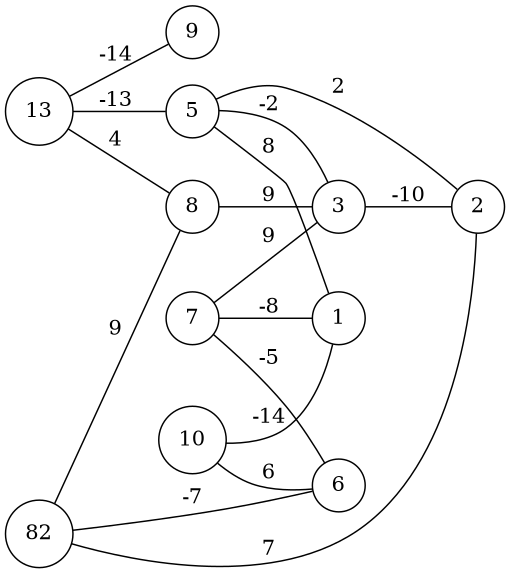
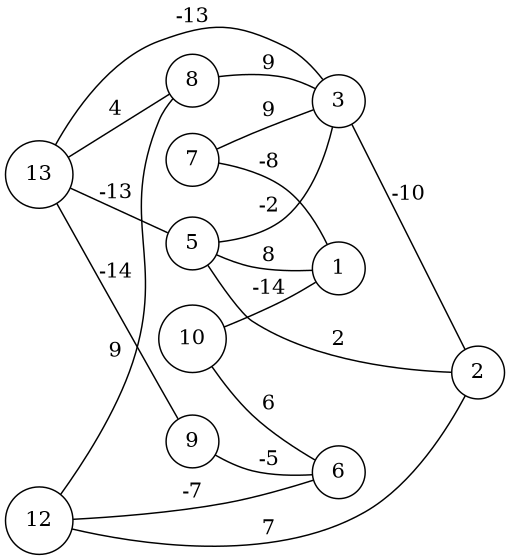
none -> (174, 36)
(275, 394) -> (262, 473)
(39, 534) -> (39, 521)
